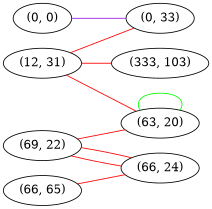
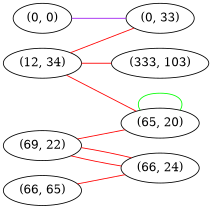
(42, 63) -> (42, 63)
(160, 123) -> (160, 123)
